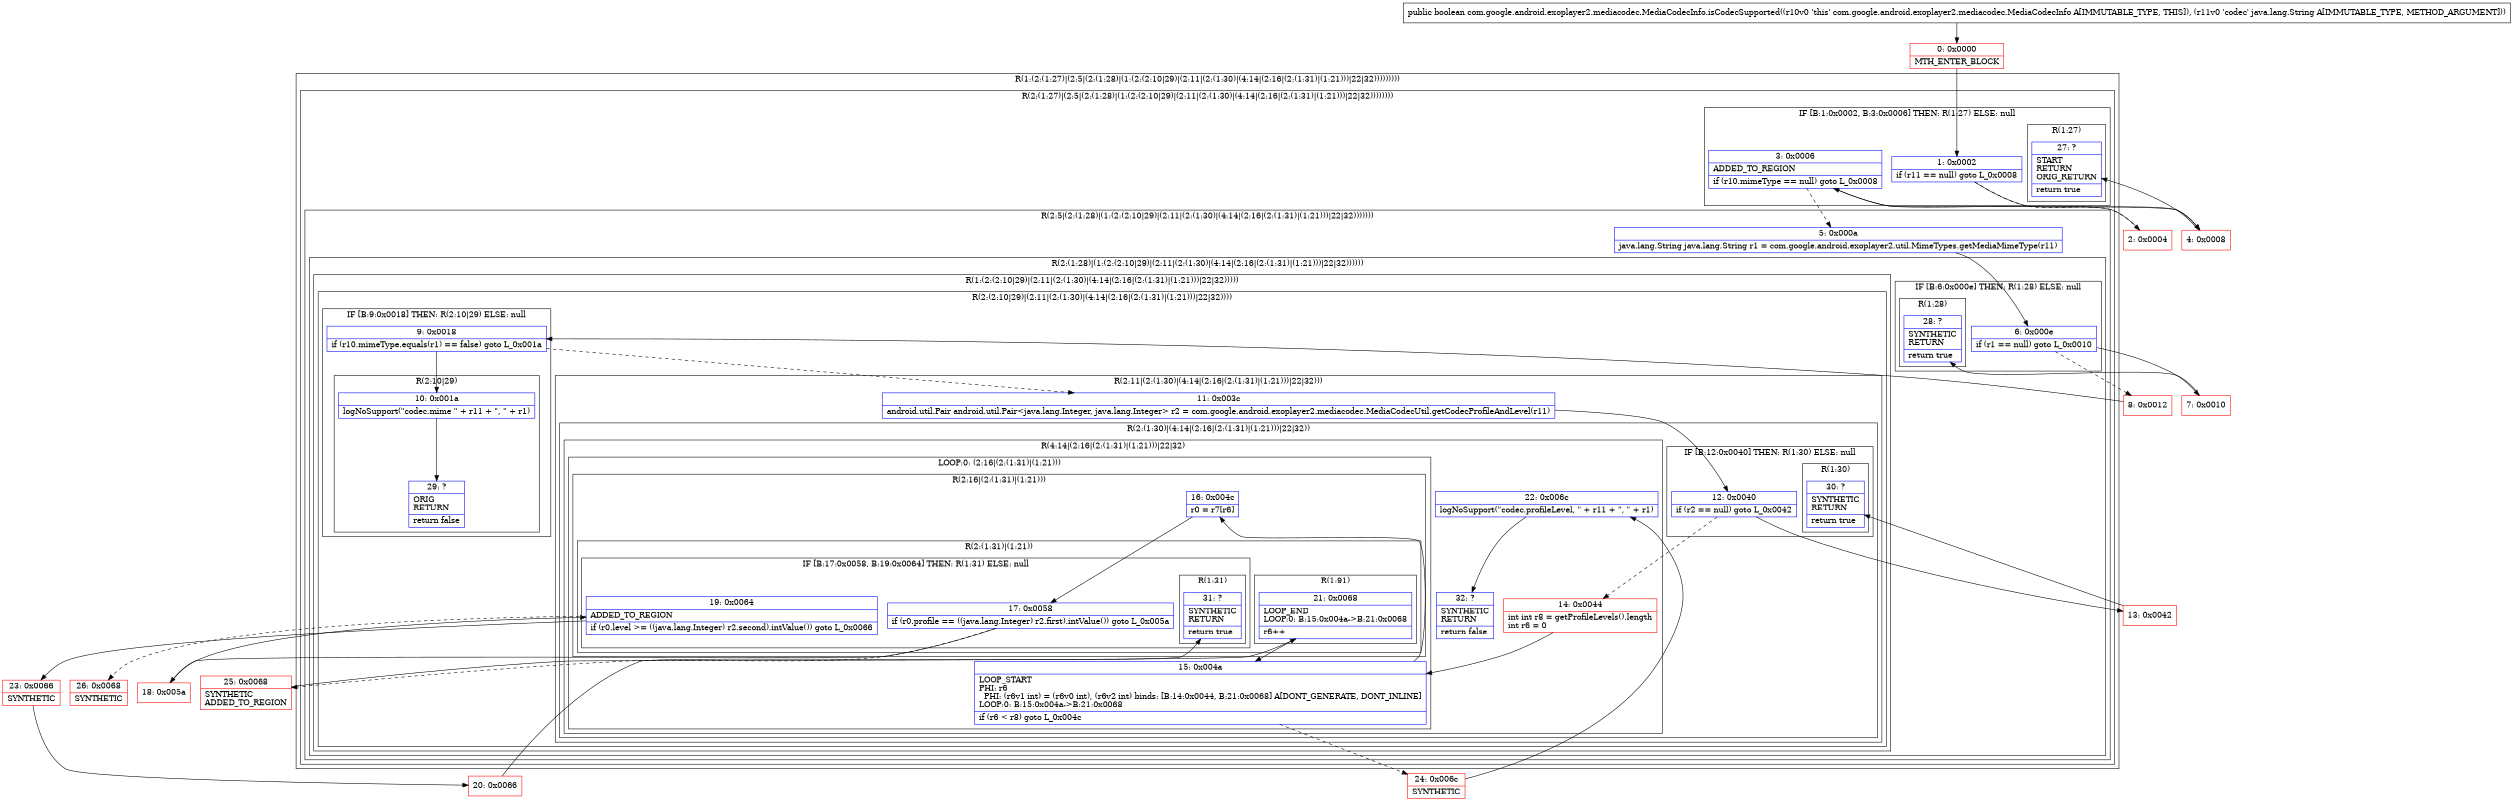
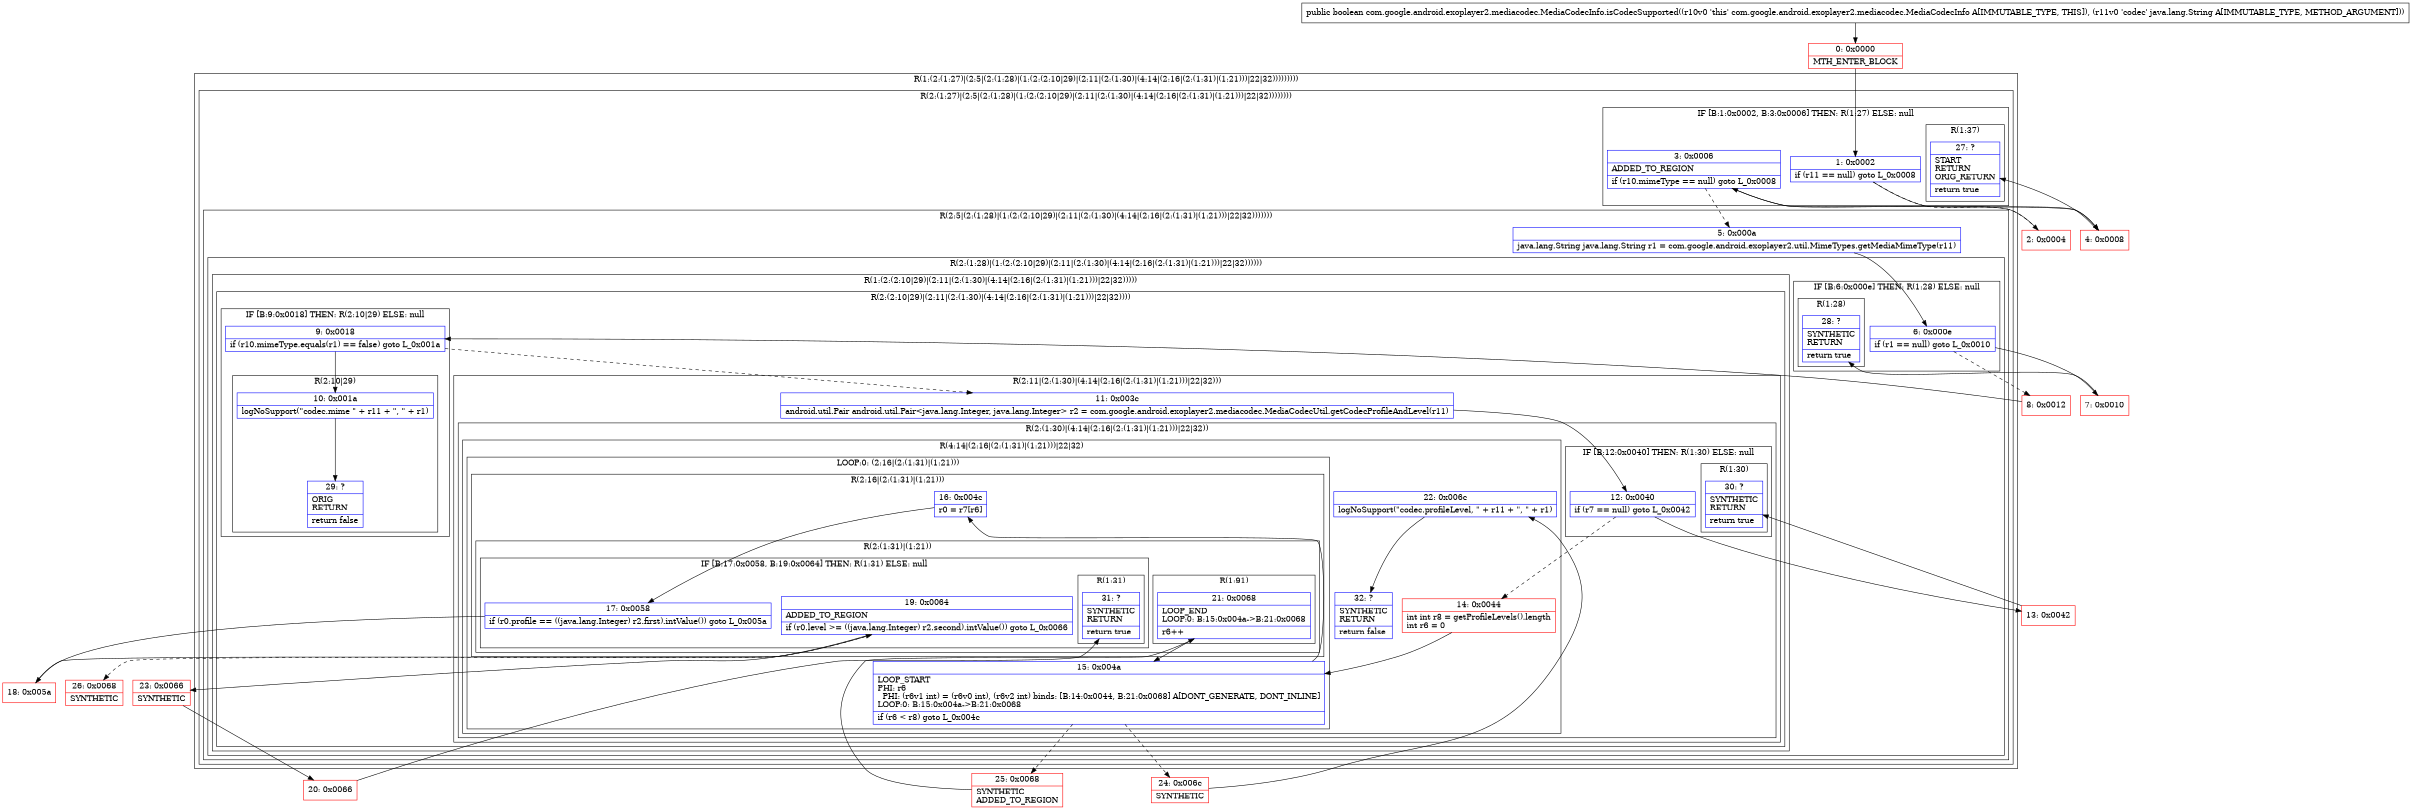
(2067, 131) -> (1965, 131)
(1734, 510) -> (1633, 510)
(542, 666) -> (1054, 747)
